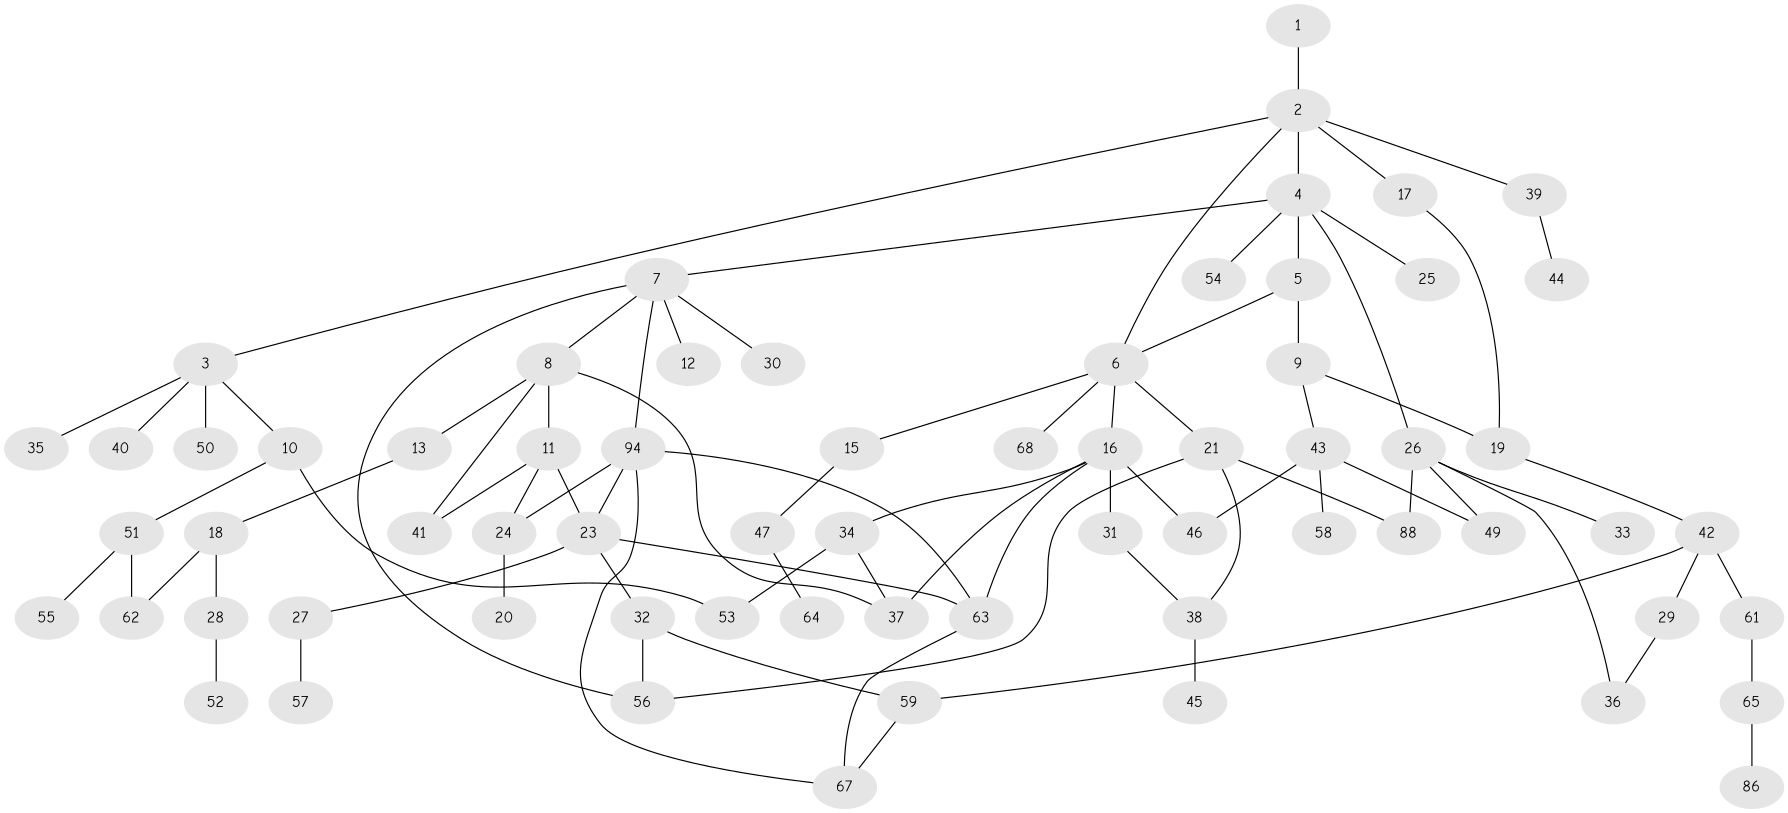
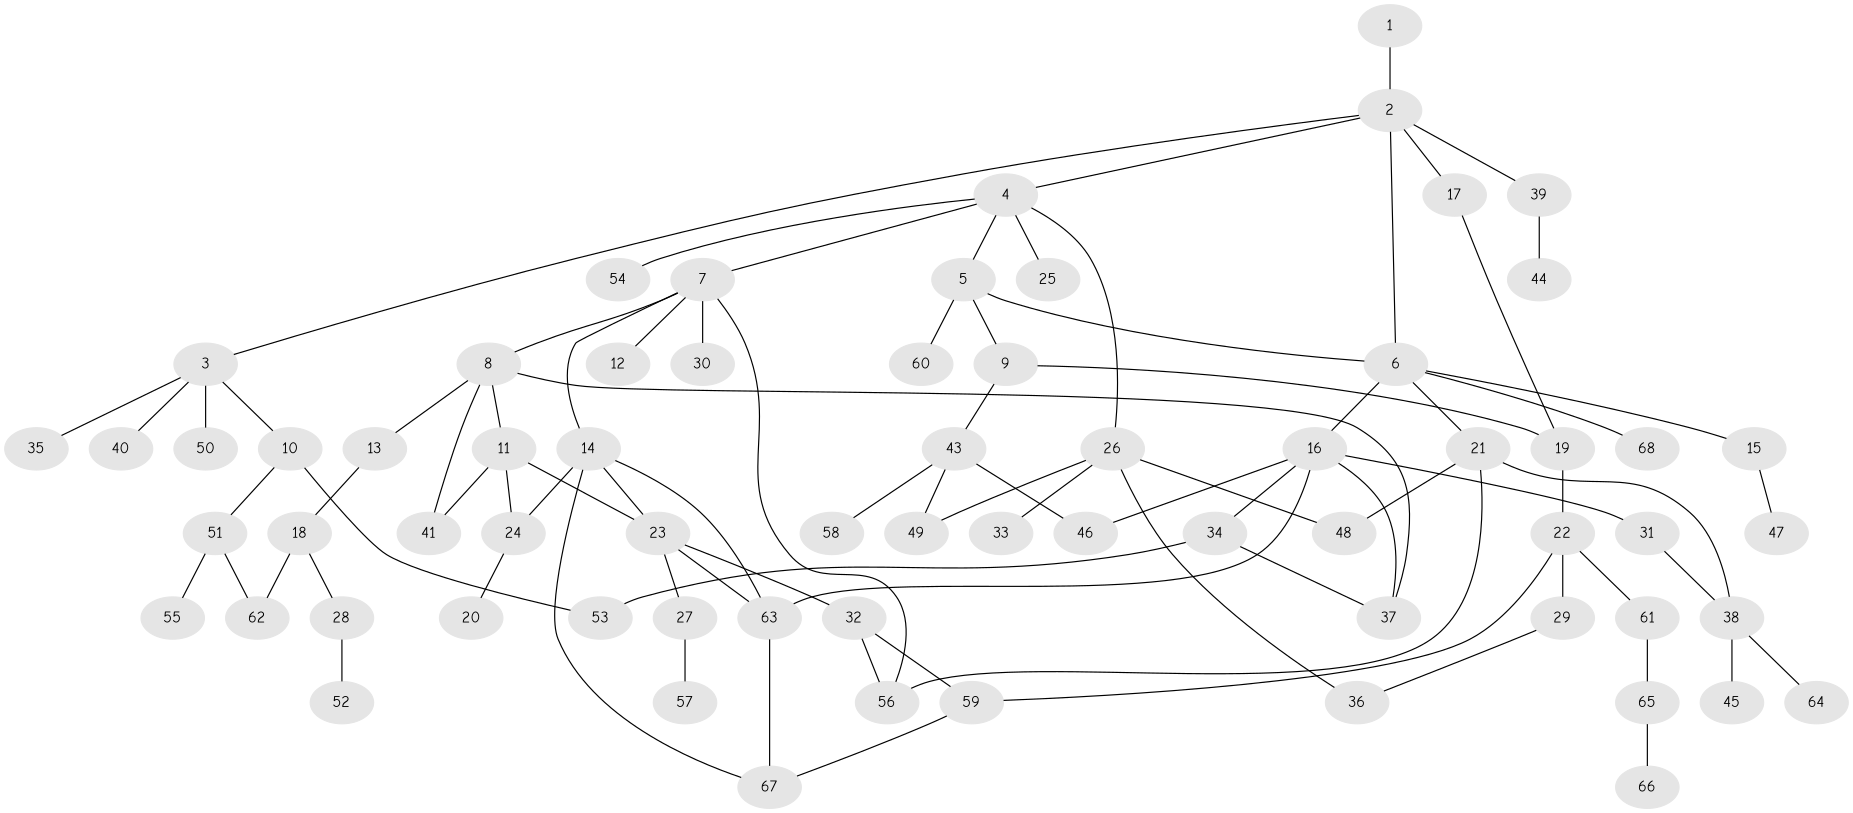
none -> (921, 364)
(633, 449) -> (589, 449)
(1409, 533) -> (1344, 533)
(1707, 533) -> (1563, 533)
(787, 575) -> (1774, 660)
(1752, 787) -> (1647, 787)
